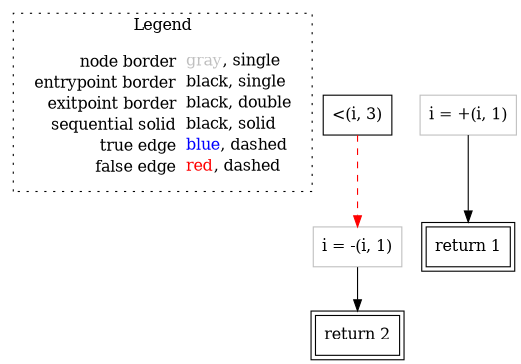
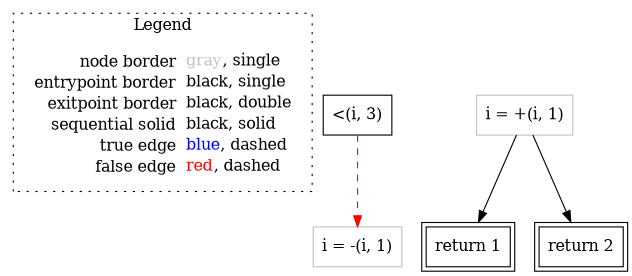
(358, 283) -> (550, 173)
